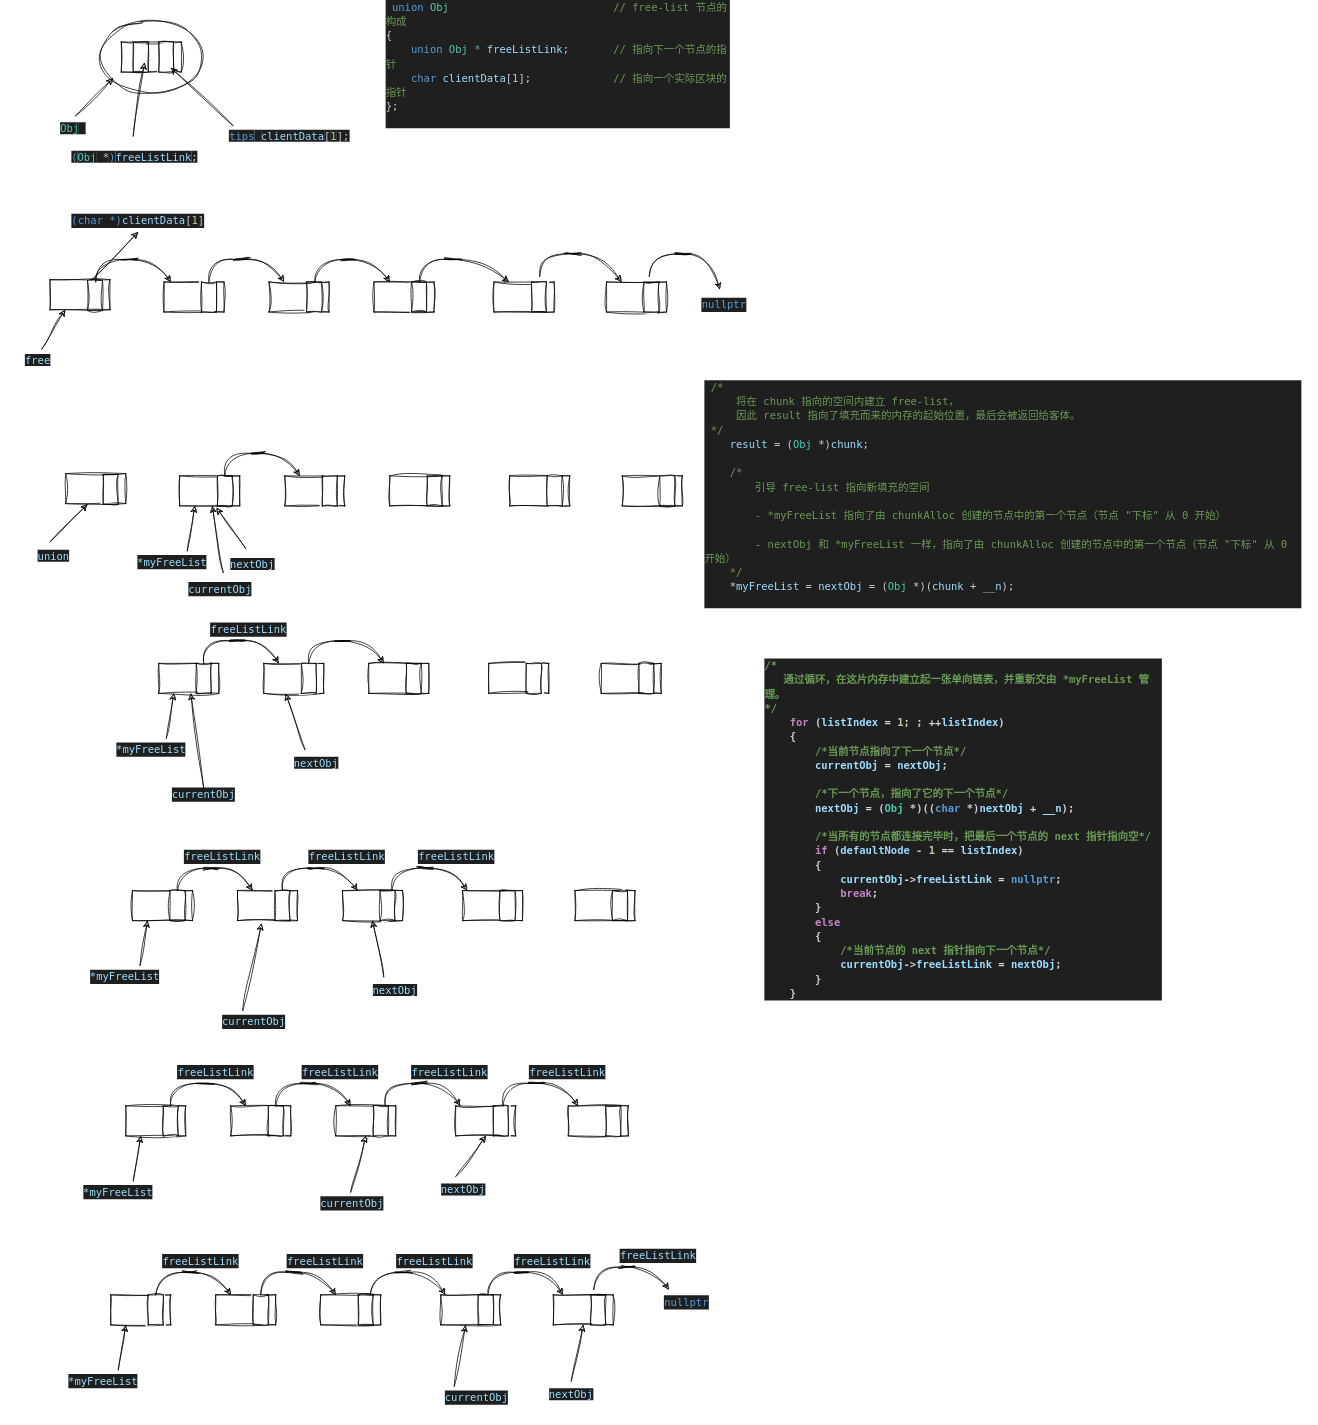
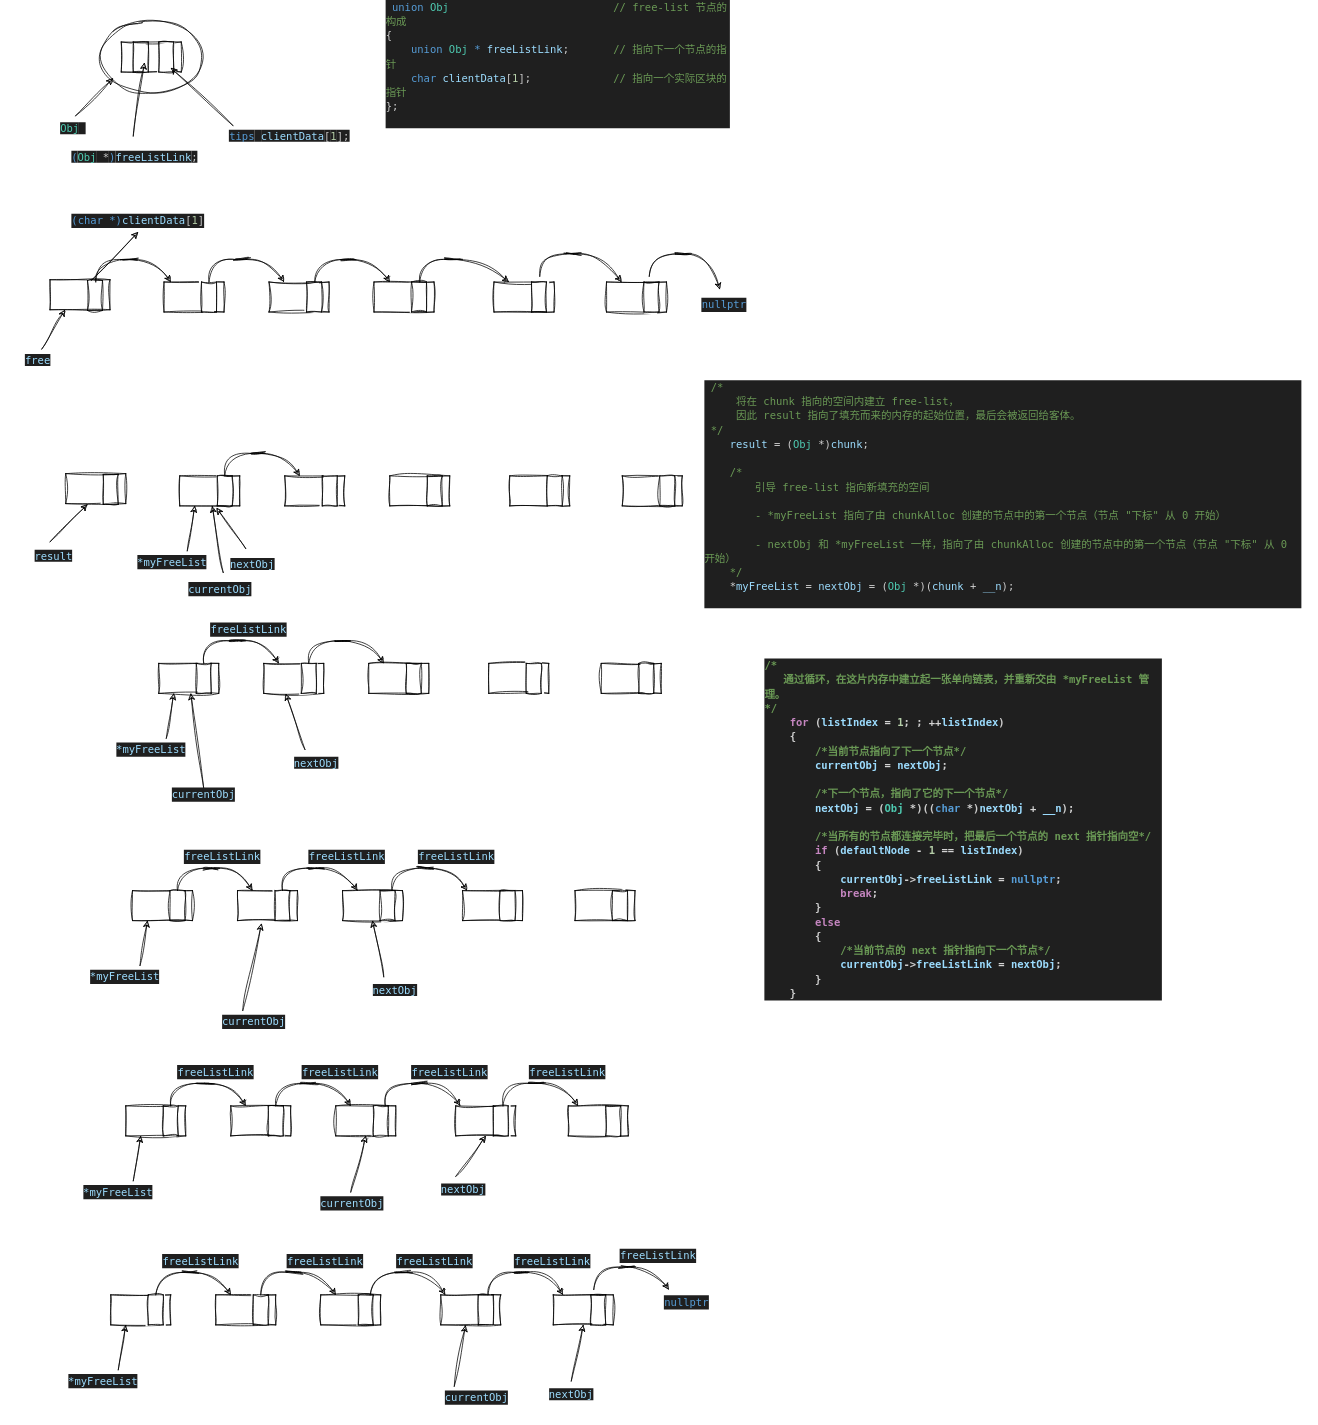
(54, 554) -> (54, 554)
